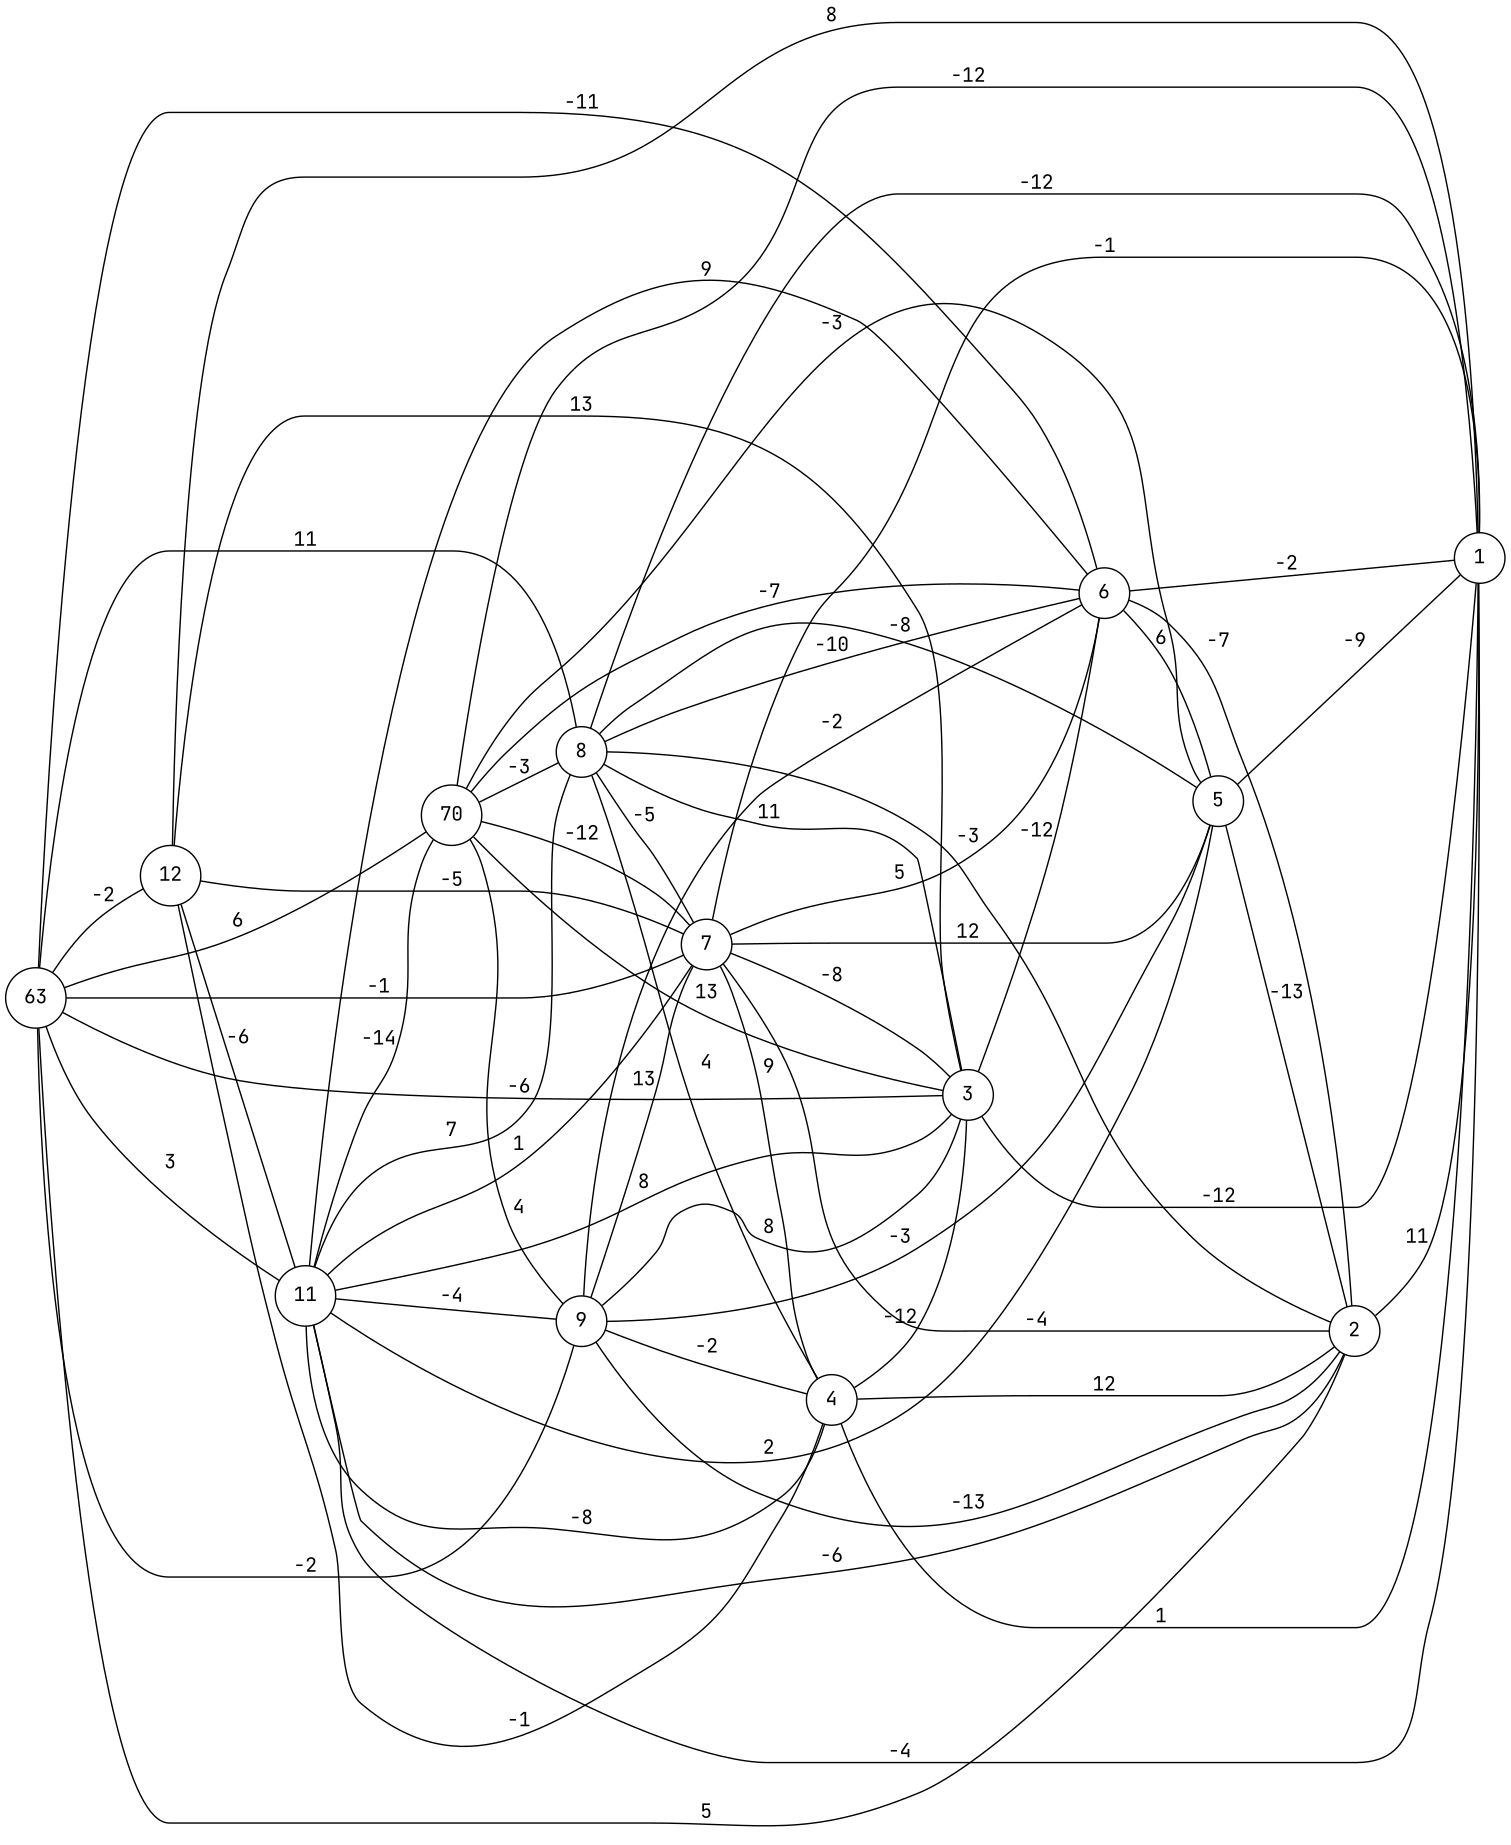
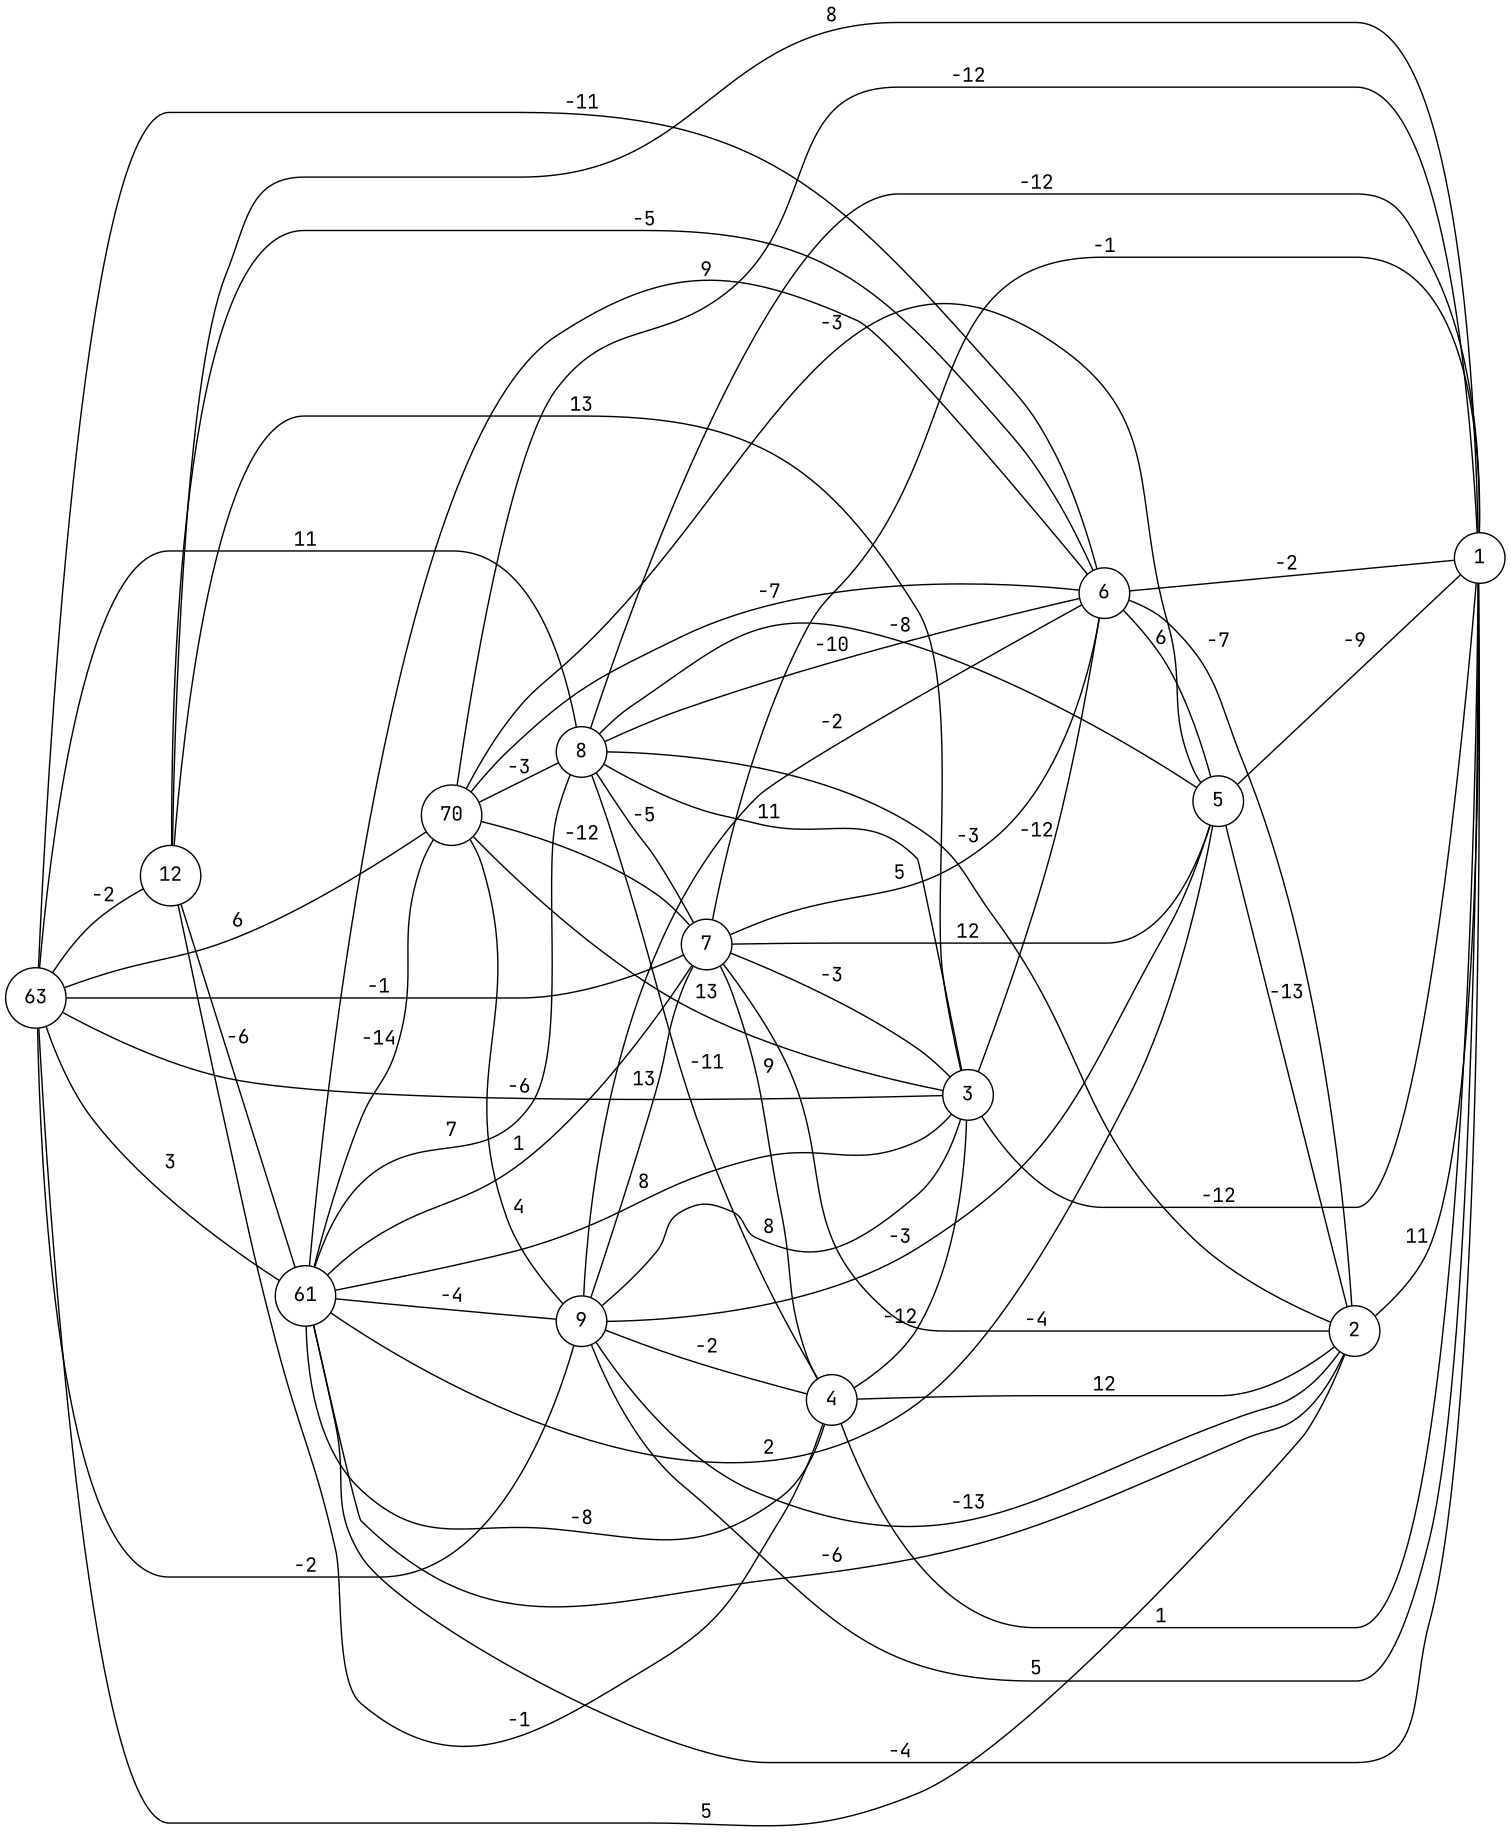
(445, 891) -> (446, 231)
(832, 976) -> (832, 976)
(707, 1063) -> (707, 1063)
(305, 1296) -> (305, 1296)
none -> (1414, 1595)
